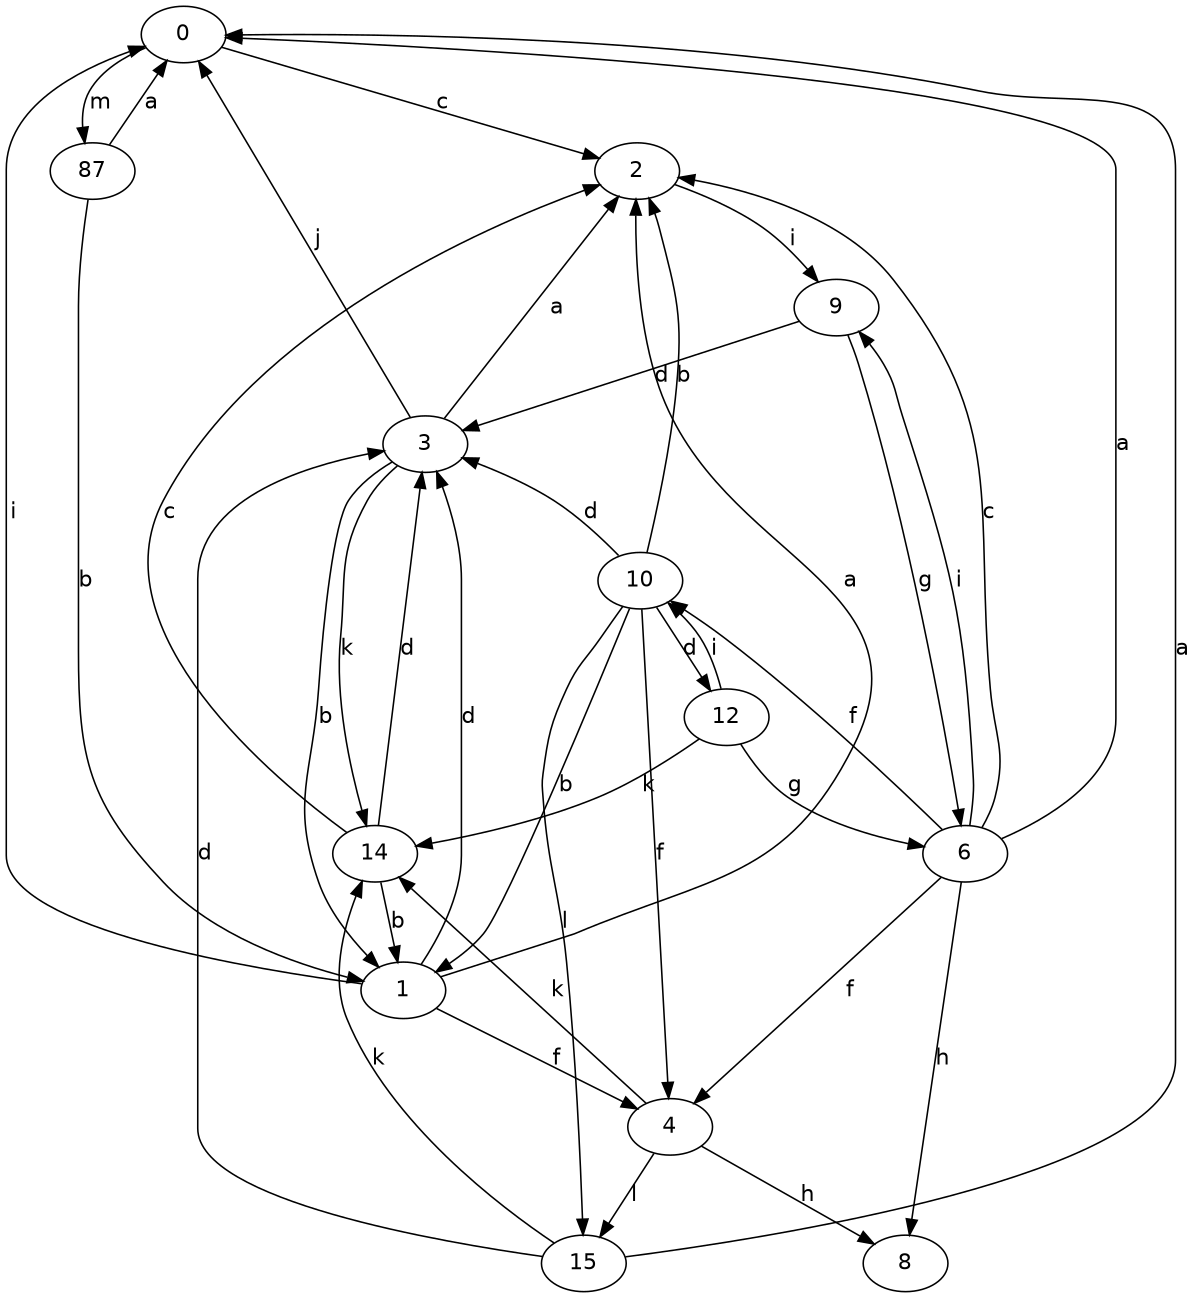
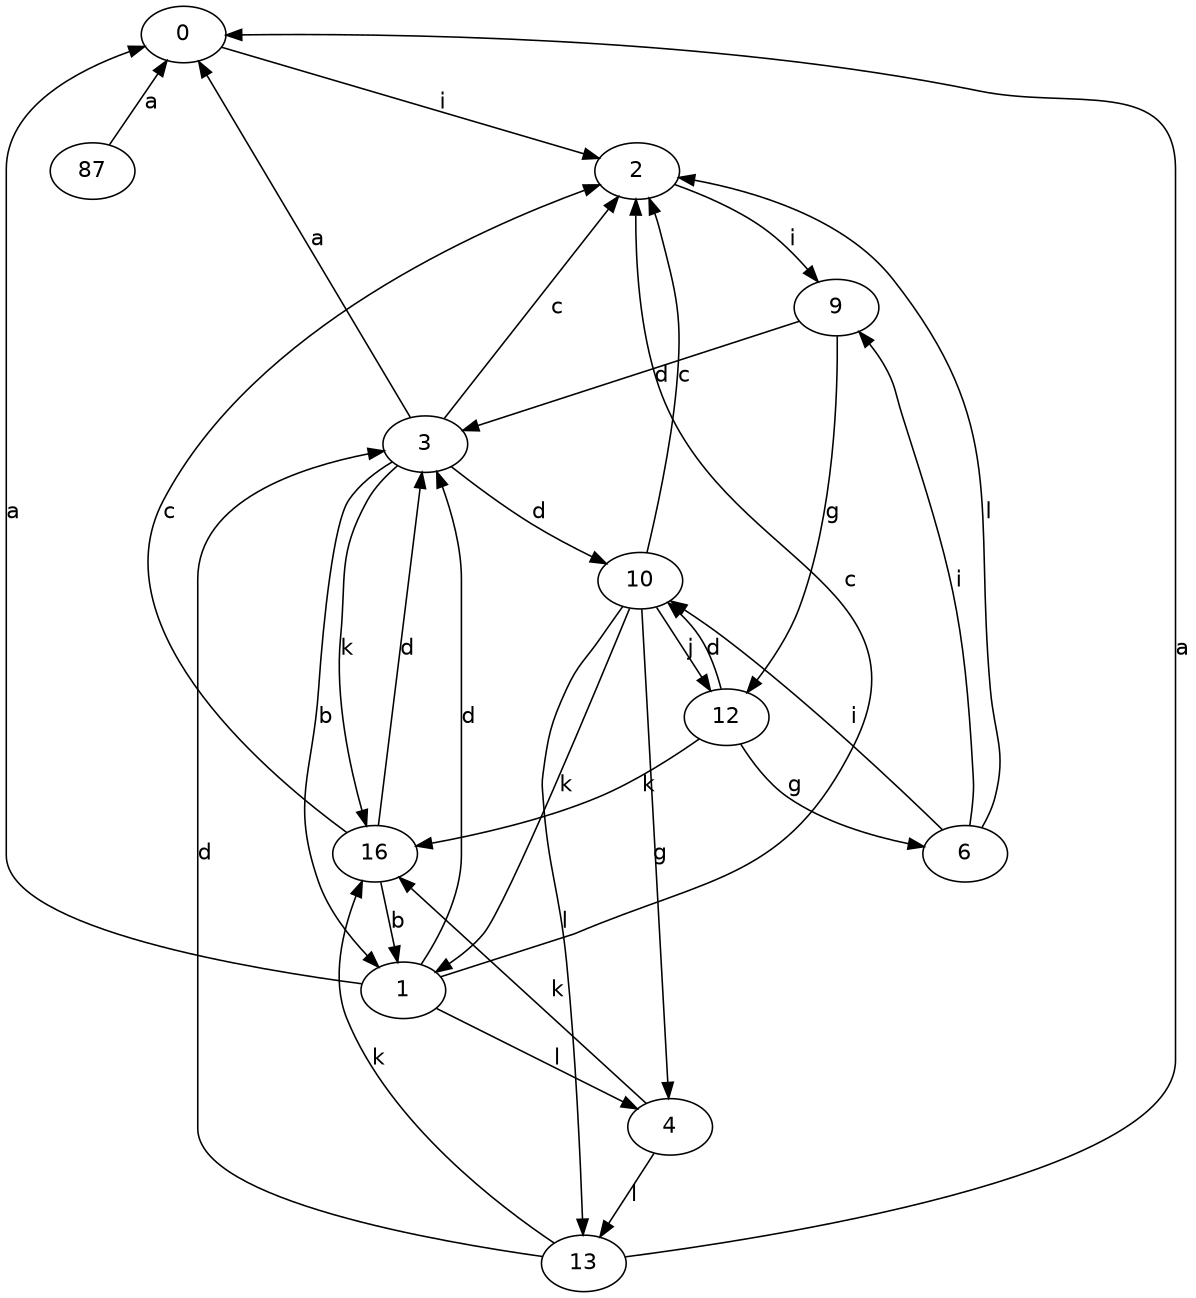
(100, 77) -> none
(443, 103) -> (443, 103)
(1046, 125) -> none
(318, 239) -> (318, 239)
(557, 308) -> (557, 308)
(684, 376) -> (684, 376)
(554, 501) -> (519, 516)
(13, 512) -> (13, 512)
(989, 512) -> (989, 512)
(912, 570) -> (823, 515)
(851, 581) -> (851, 581)
(691, 649) -> (691, 649)
(714, 649) -> (714, 649)
(79, 657) -> none
(854, 717) -> (854, 717)
(567, 786) -> (567, 786)
(375, 854) -> (375, 854)
(661, 854) -> (661, 854)
(824, 985) -> none
(557, 1059) -> (557, 1059)
(584, 1263) -> (584, 1263)
(906, 1263) -> none
